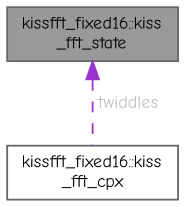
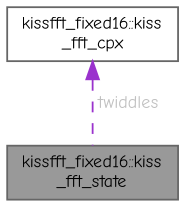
(93, 113) -> (93, 113)
